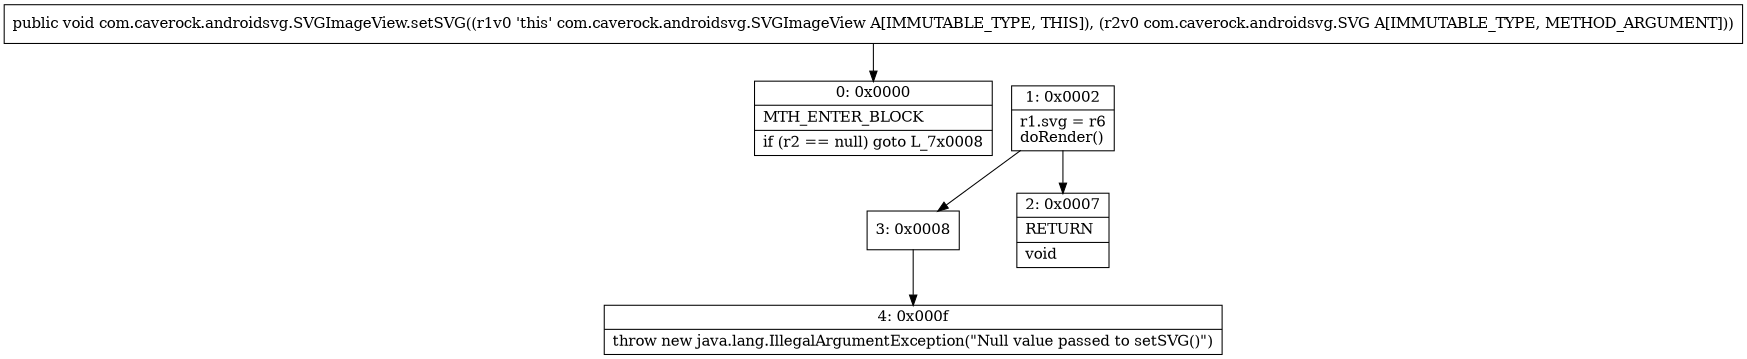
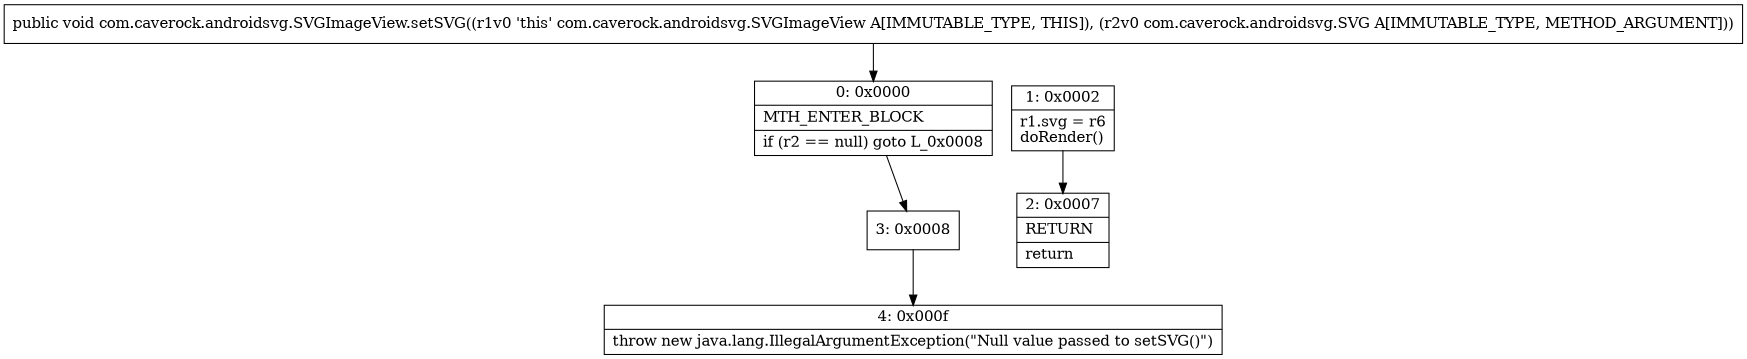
(873, 142) -> (873, 142)
(984, 178) -> (895, 178)
(1041, 254) -> (1049, 254)
